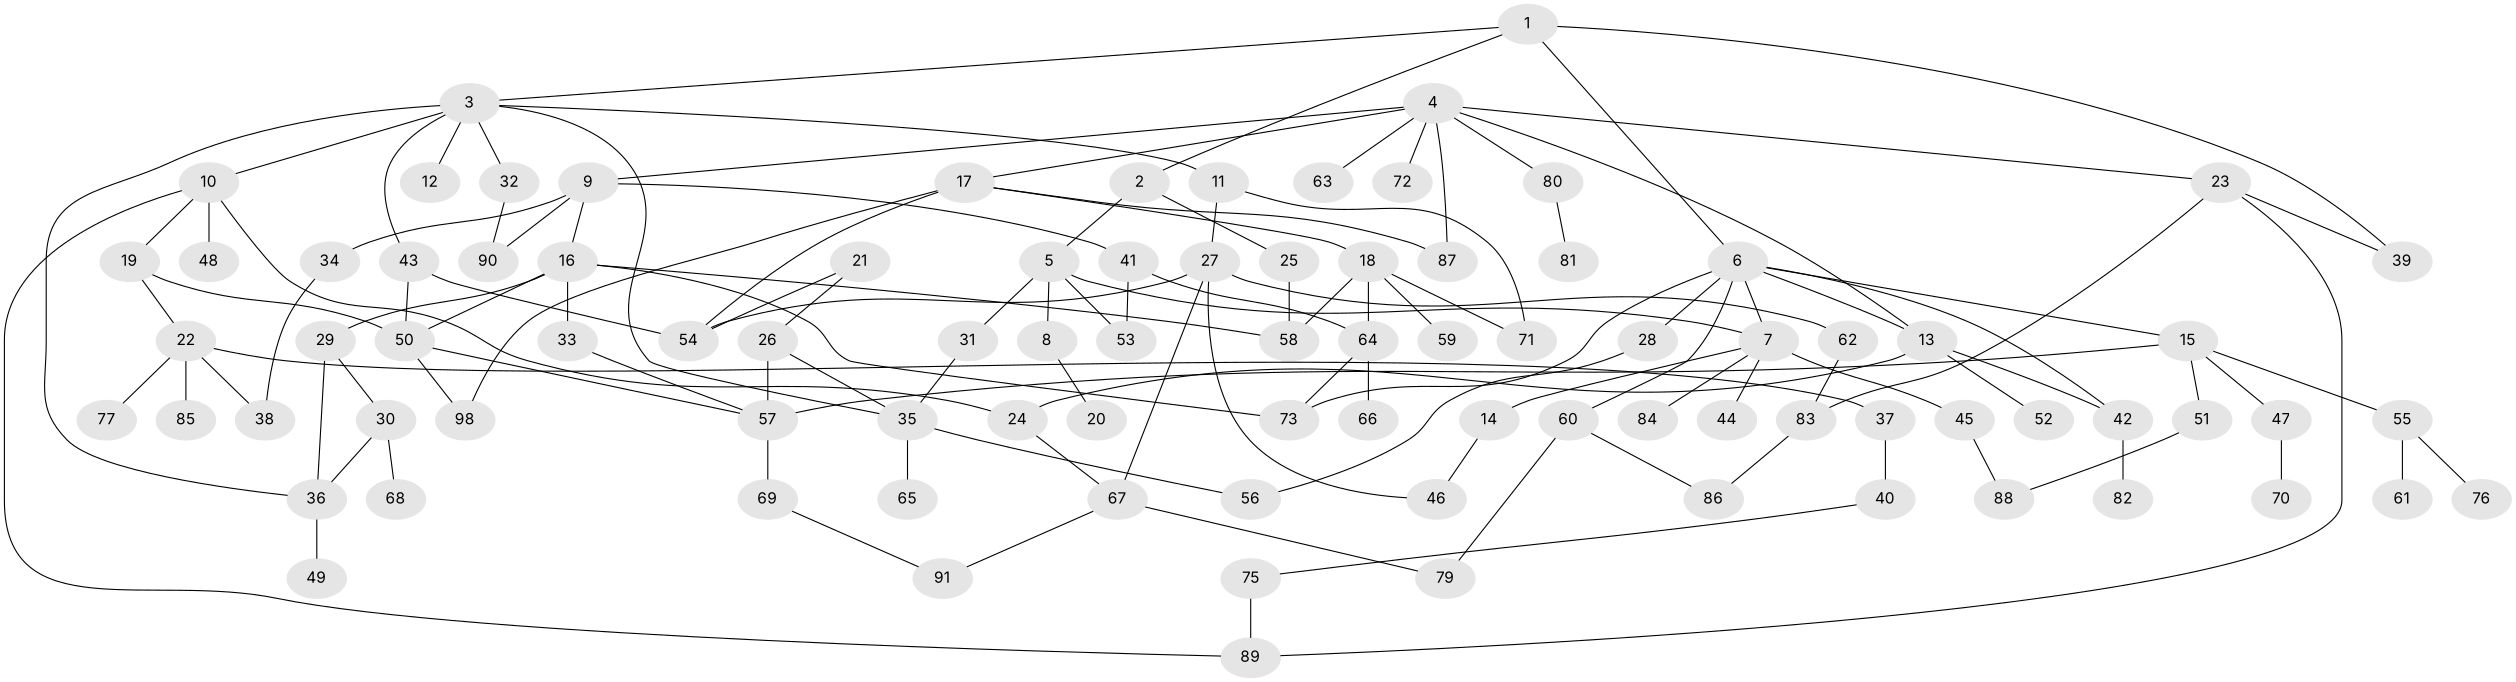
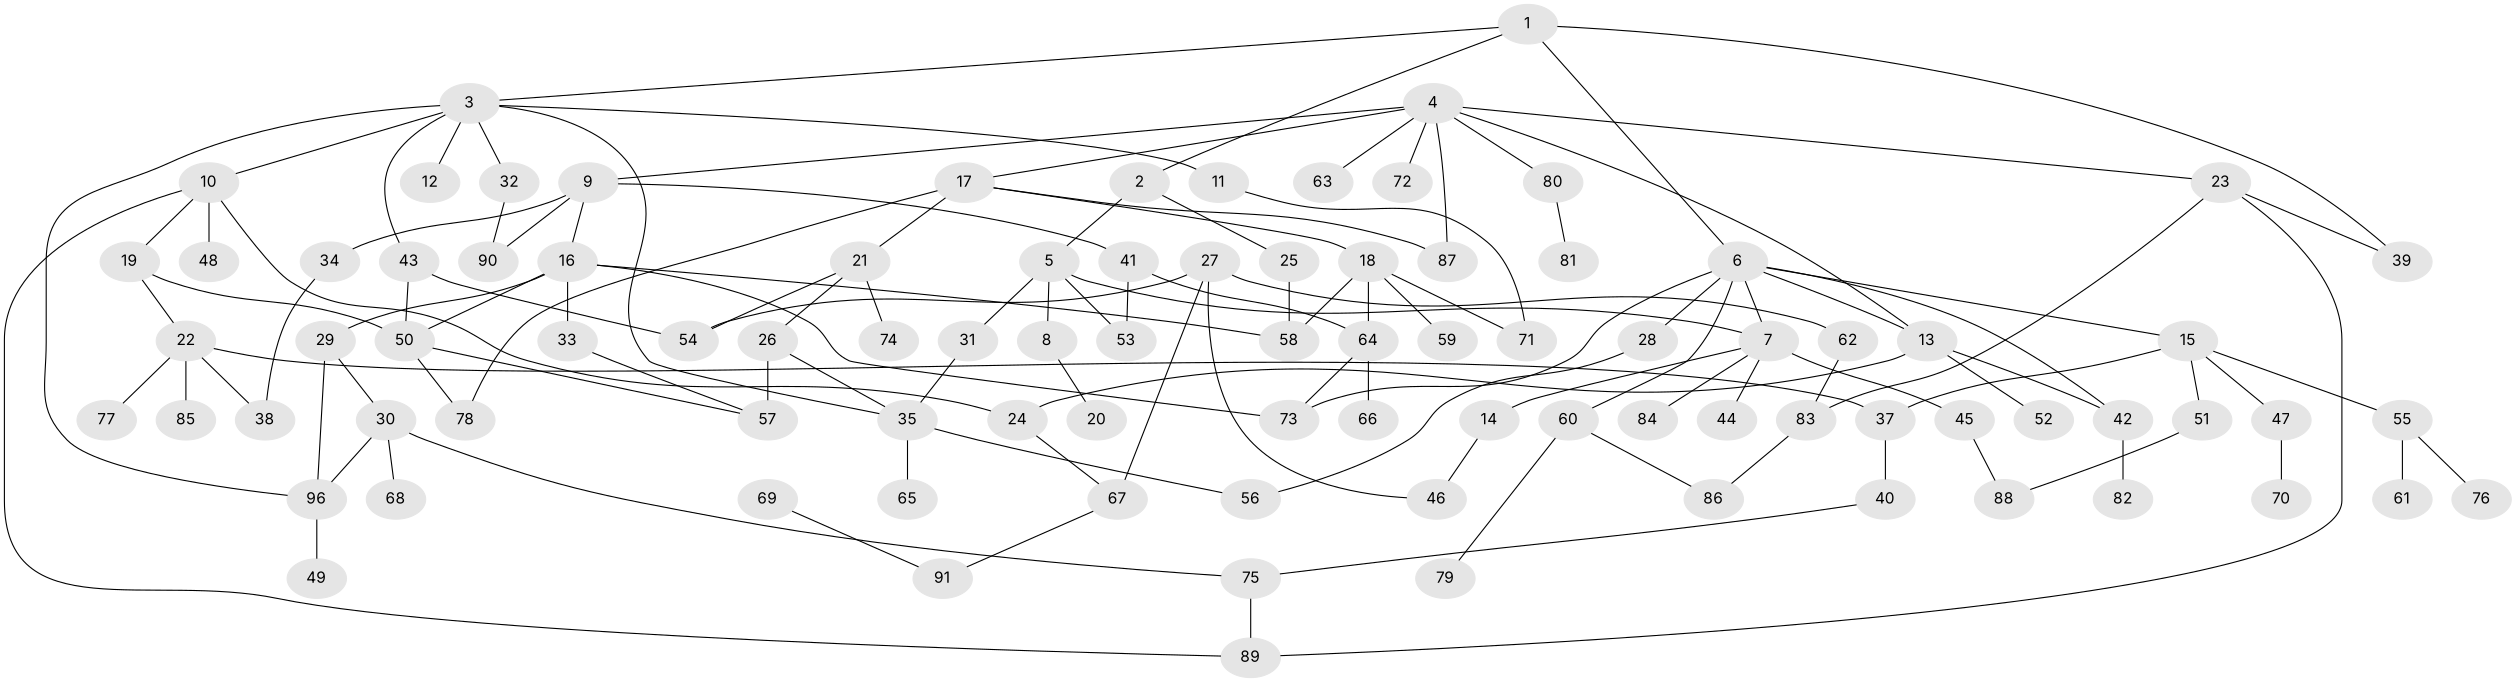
(1214, 230) -> none
(815, 245) -> (913, 222)
none -> (889, 341)
(1477, 372) -> (2040, 375)
(465, 420) -> (465, 420)
(768, 460) -> none
(317, 499) -> (317, 499)
none -> (810, 533)
(1282, 539) -> none
